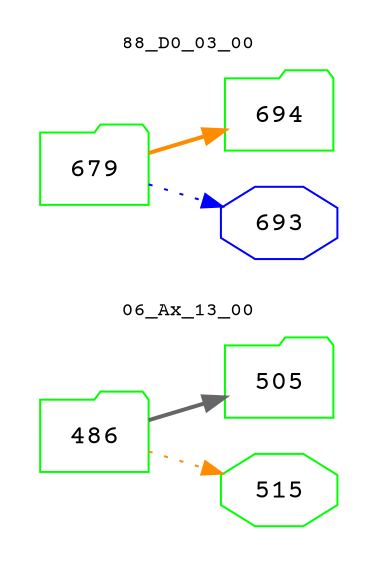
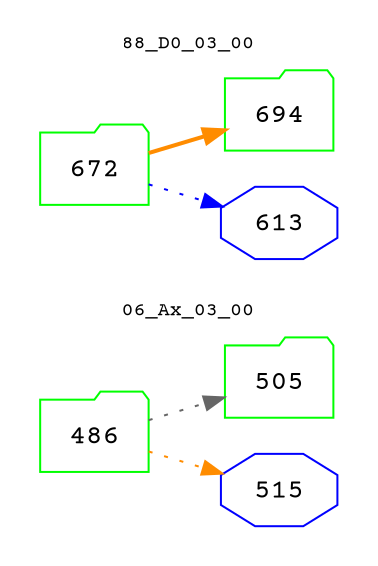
(94, 169) -> (94, 169)
(279, 223) -> (279, 223)
(189, 310) -> (189, 310)
(177, 412) -> (177, 412)
(279, 490) -> (279, 490)
